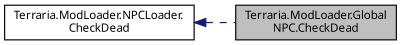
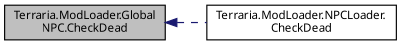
(221, 23) -> (192, 23)
